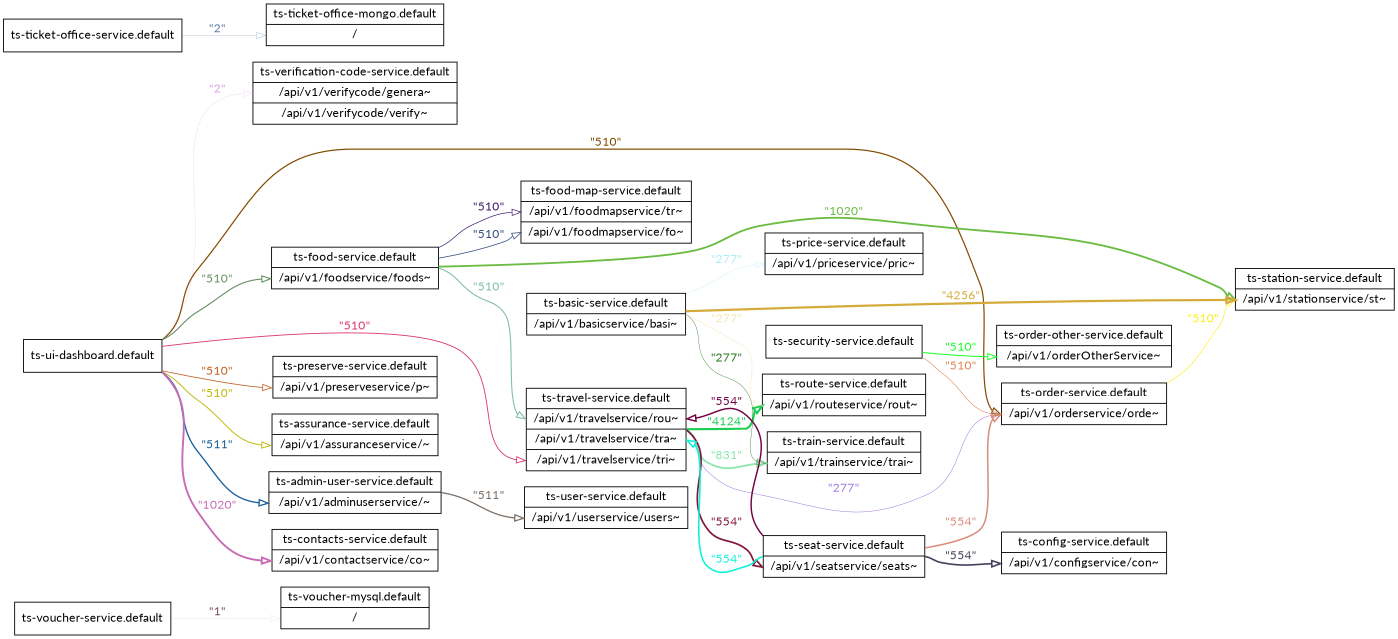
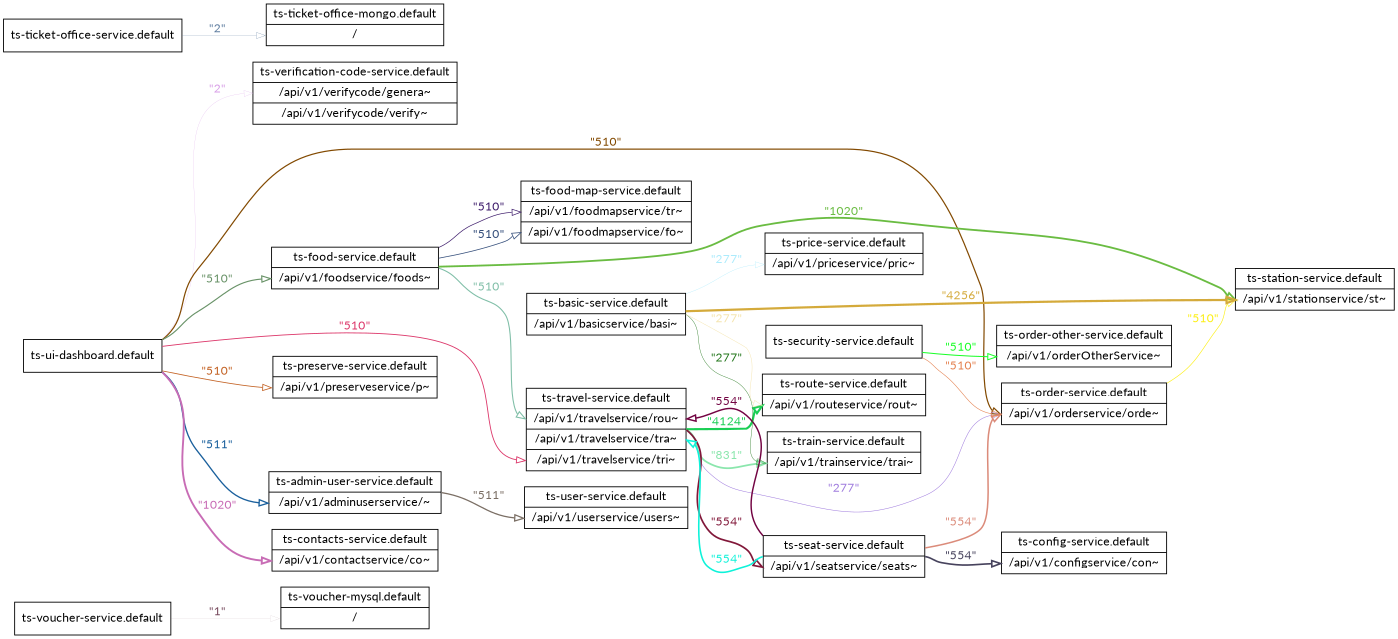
(355, 435) -> none
